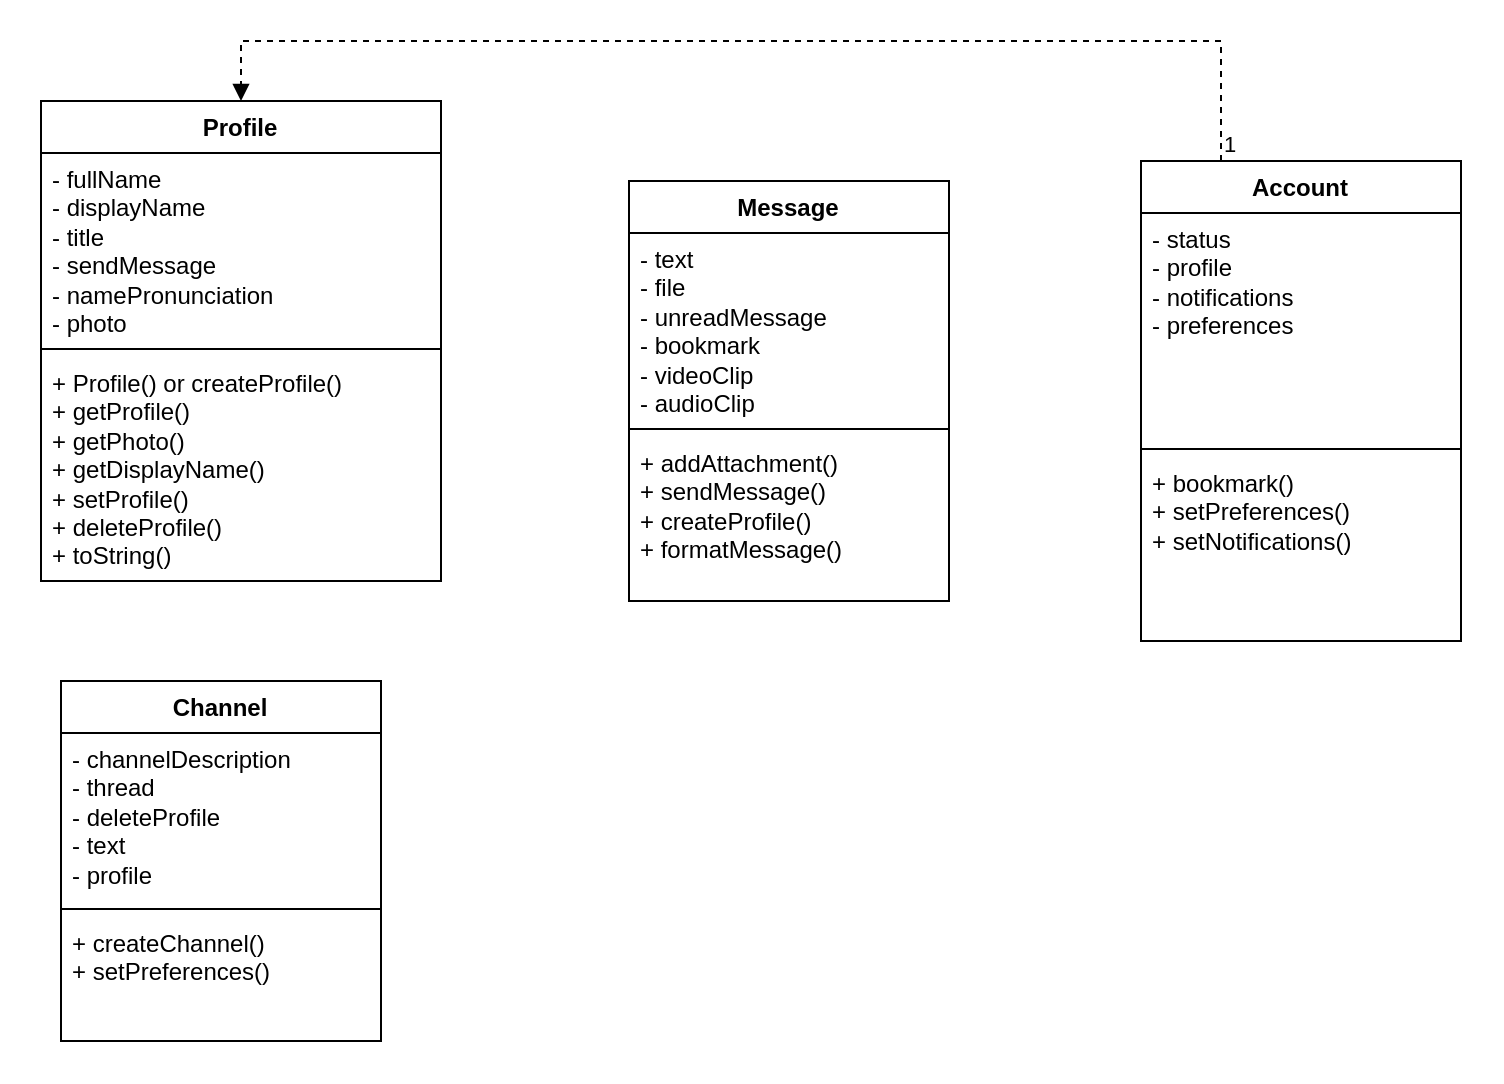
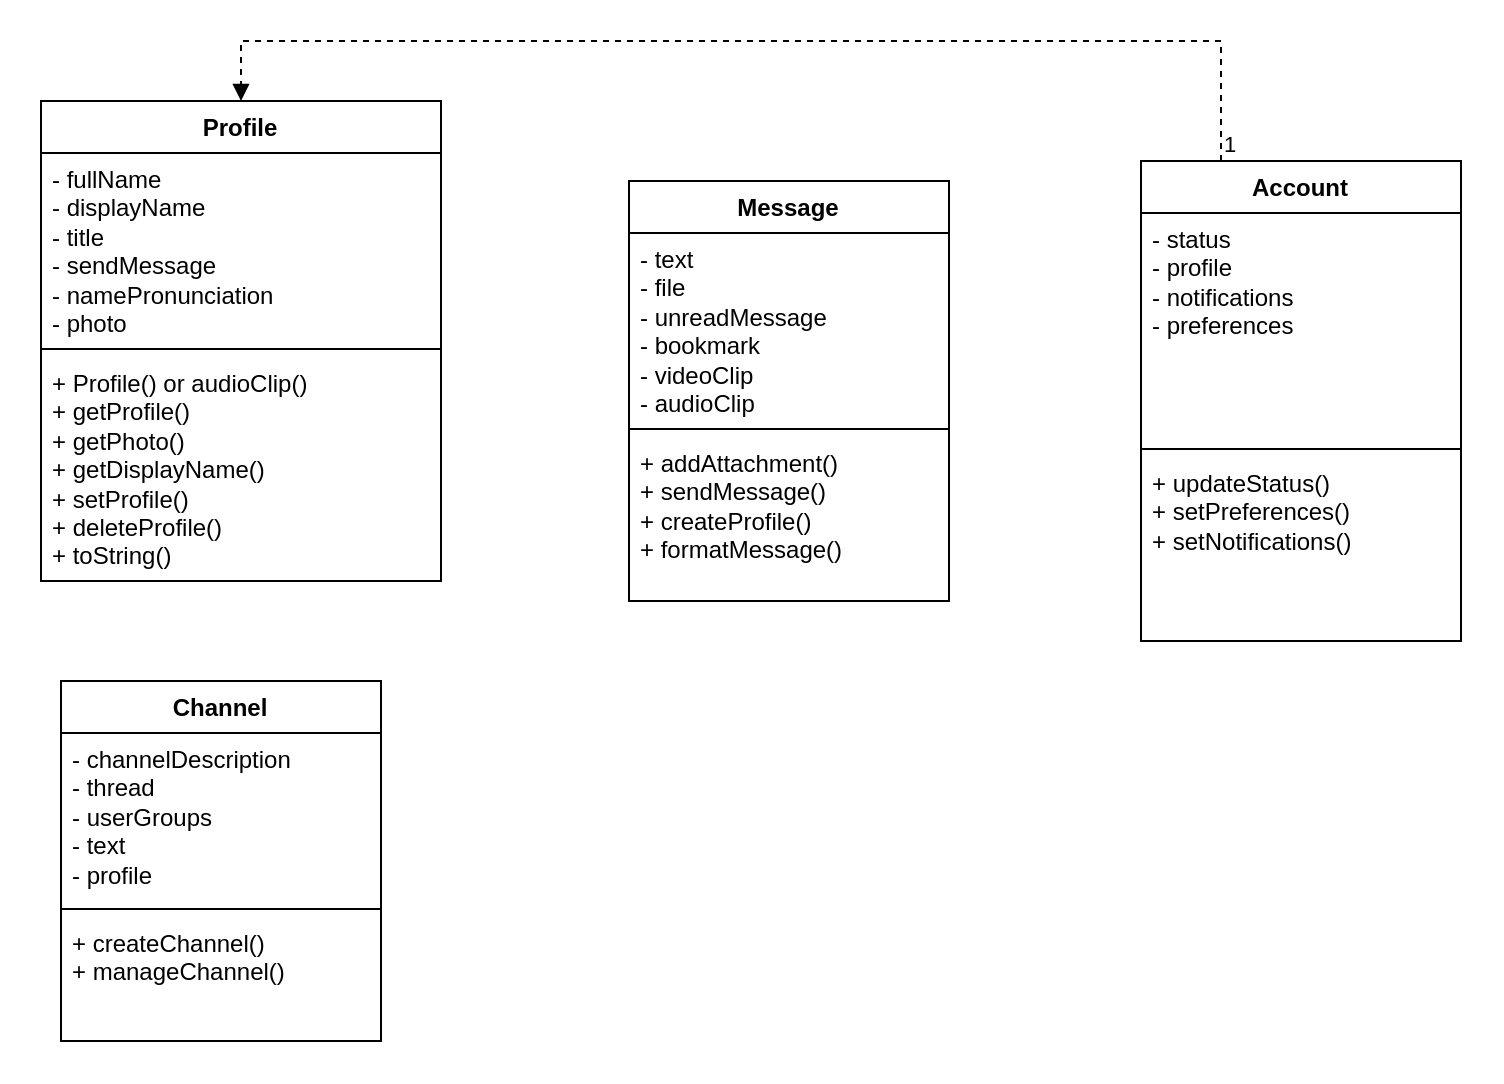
(233, 472) -> (203, 472)
(1275, 514) -> (1275, 514)
(195, 819) -> (195, 819)
(191, 960) -> (181, 960)
